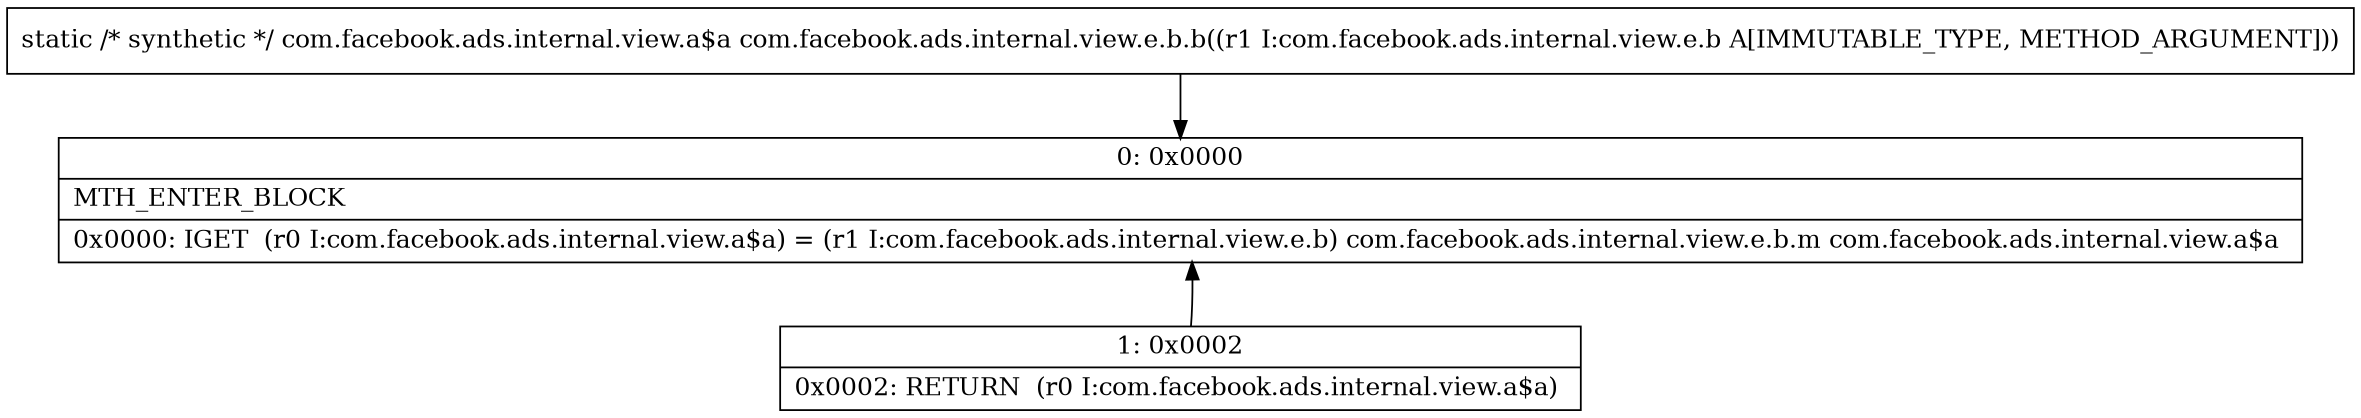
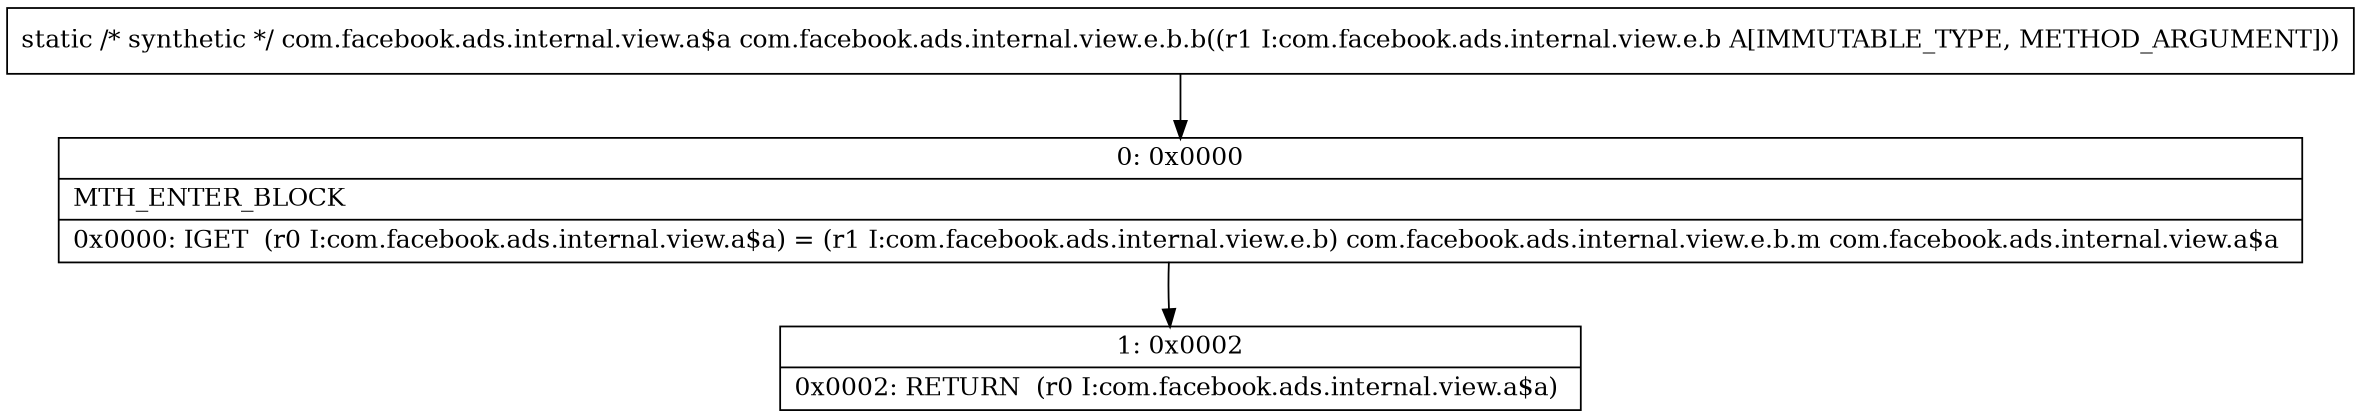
(1192, 303) -> (1168, 285)
